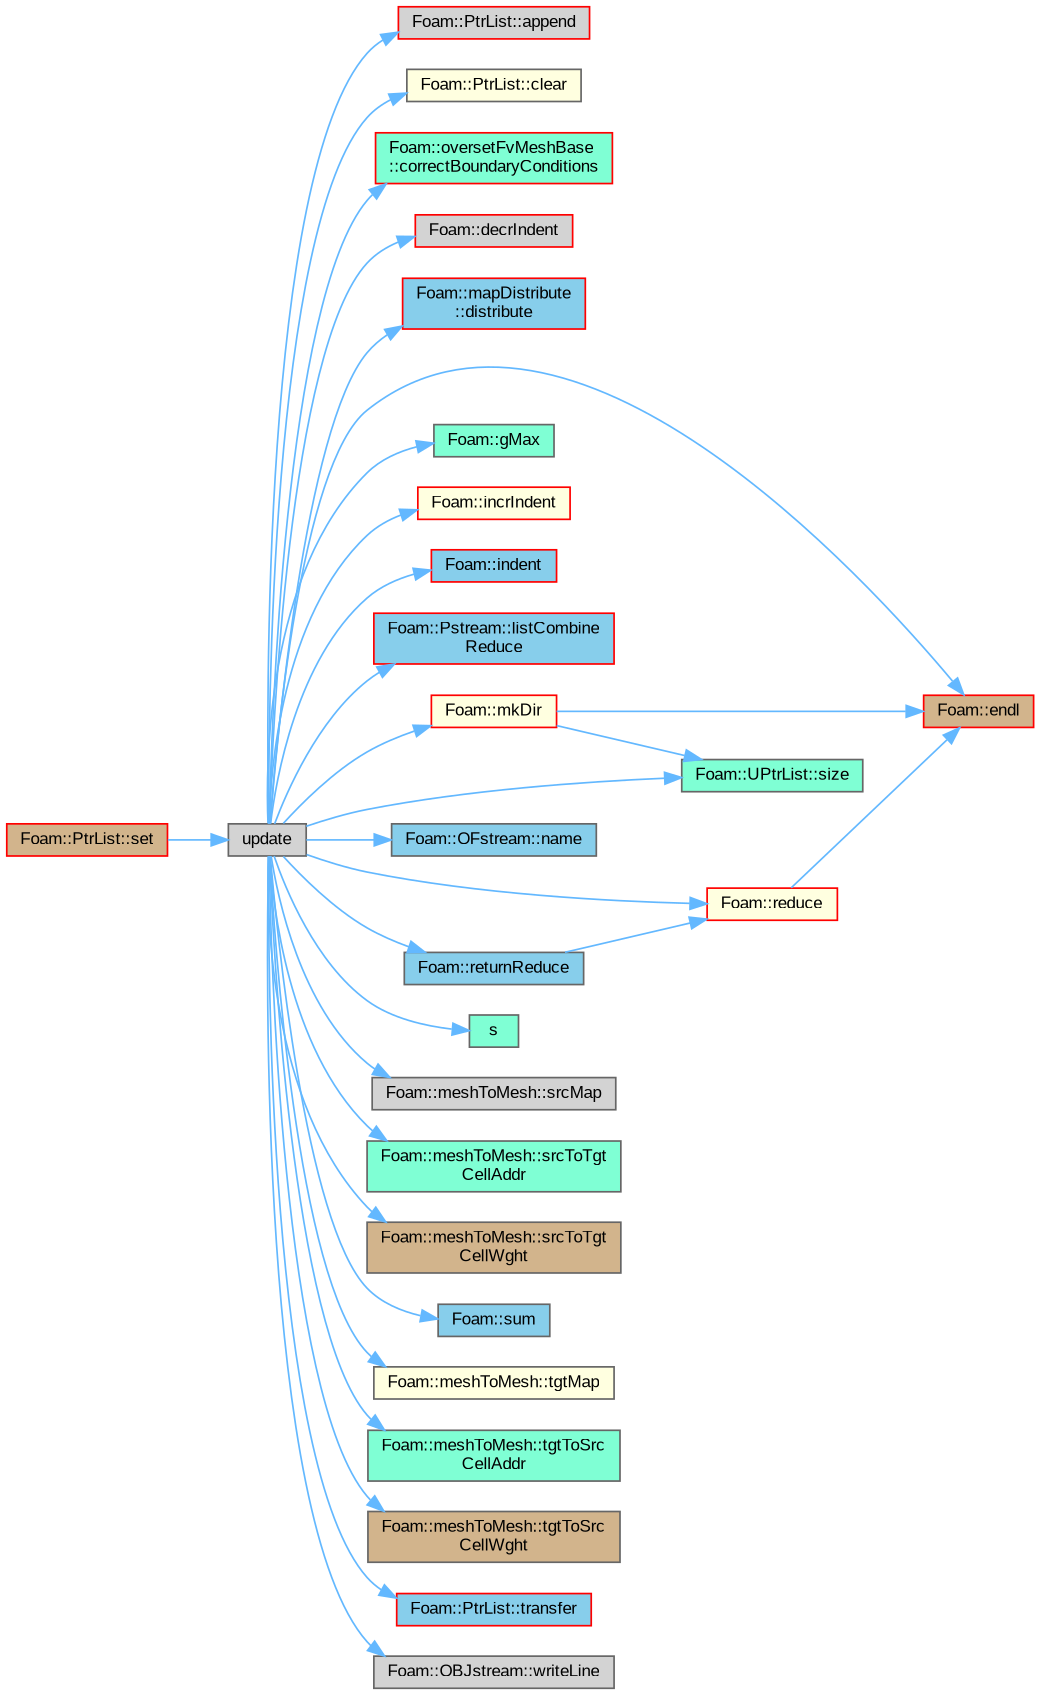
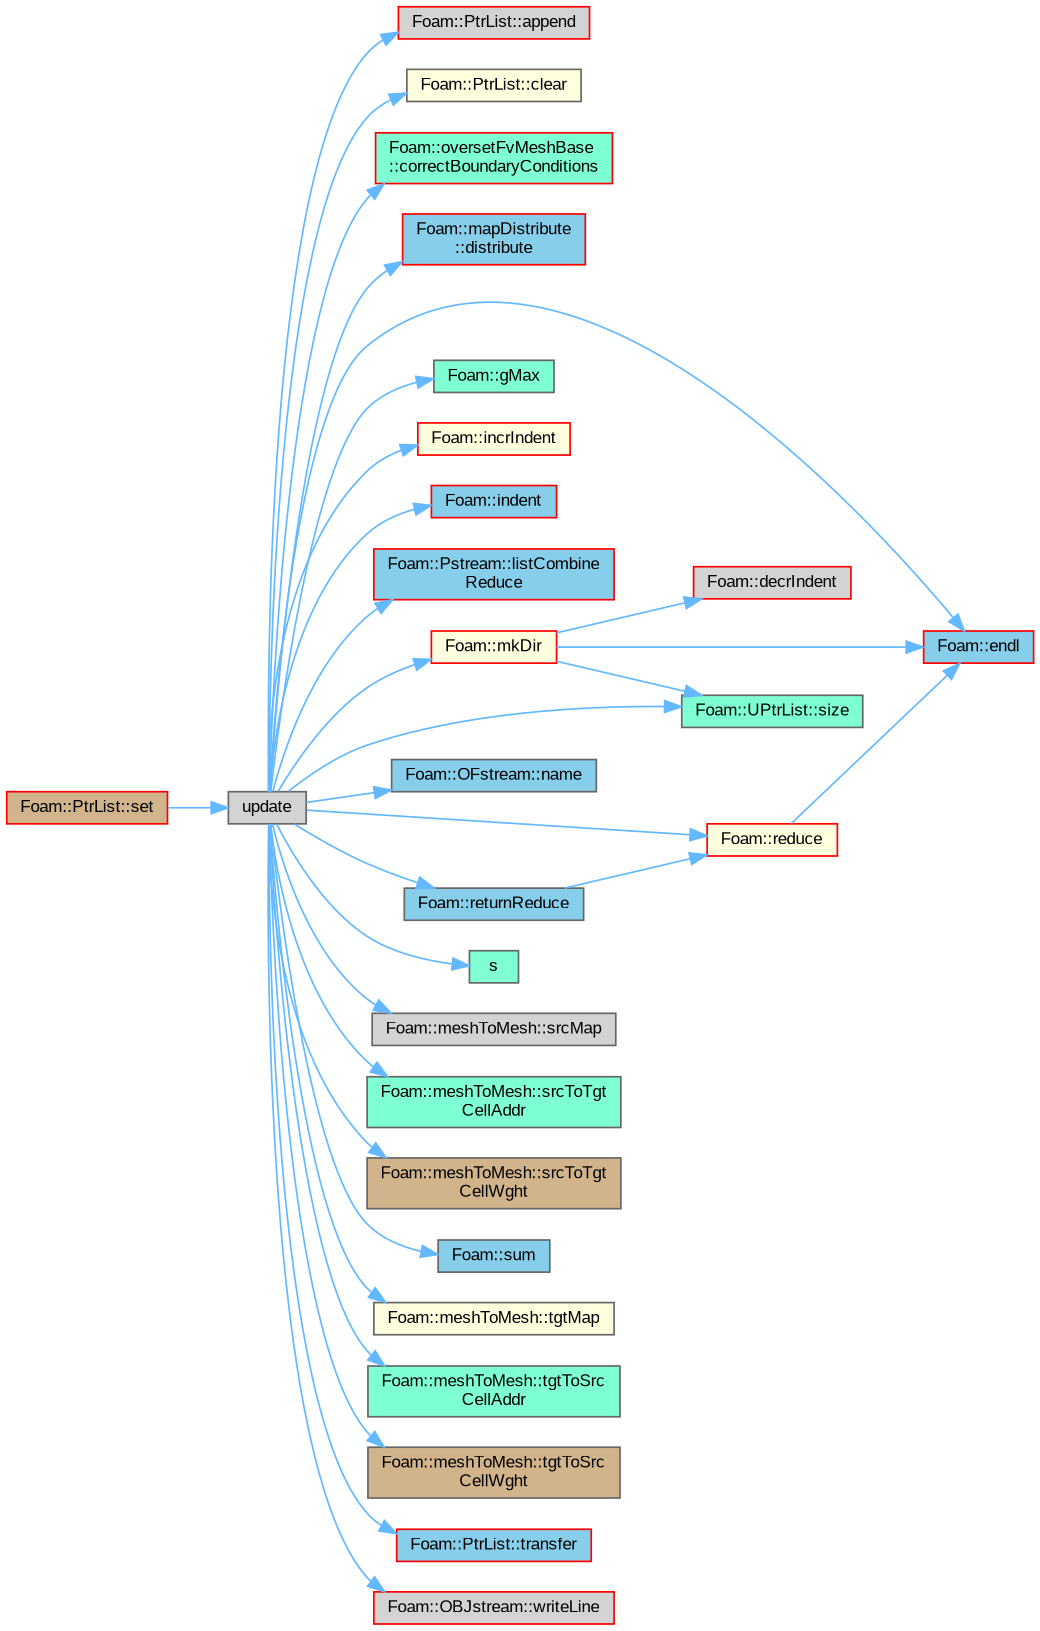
(314, 398) -> (621, 618)
(979, 711) -> (979, 647)
(494, 1672) -> (494, 1608)
